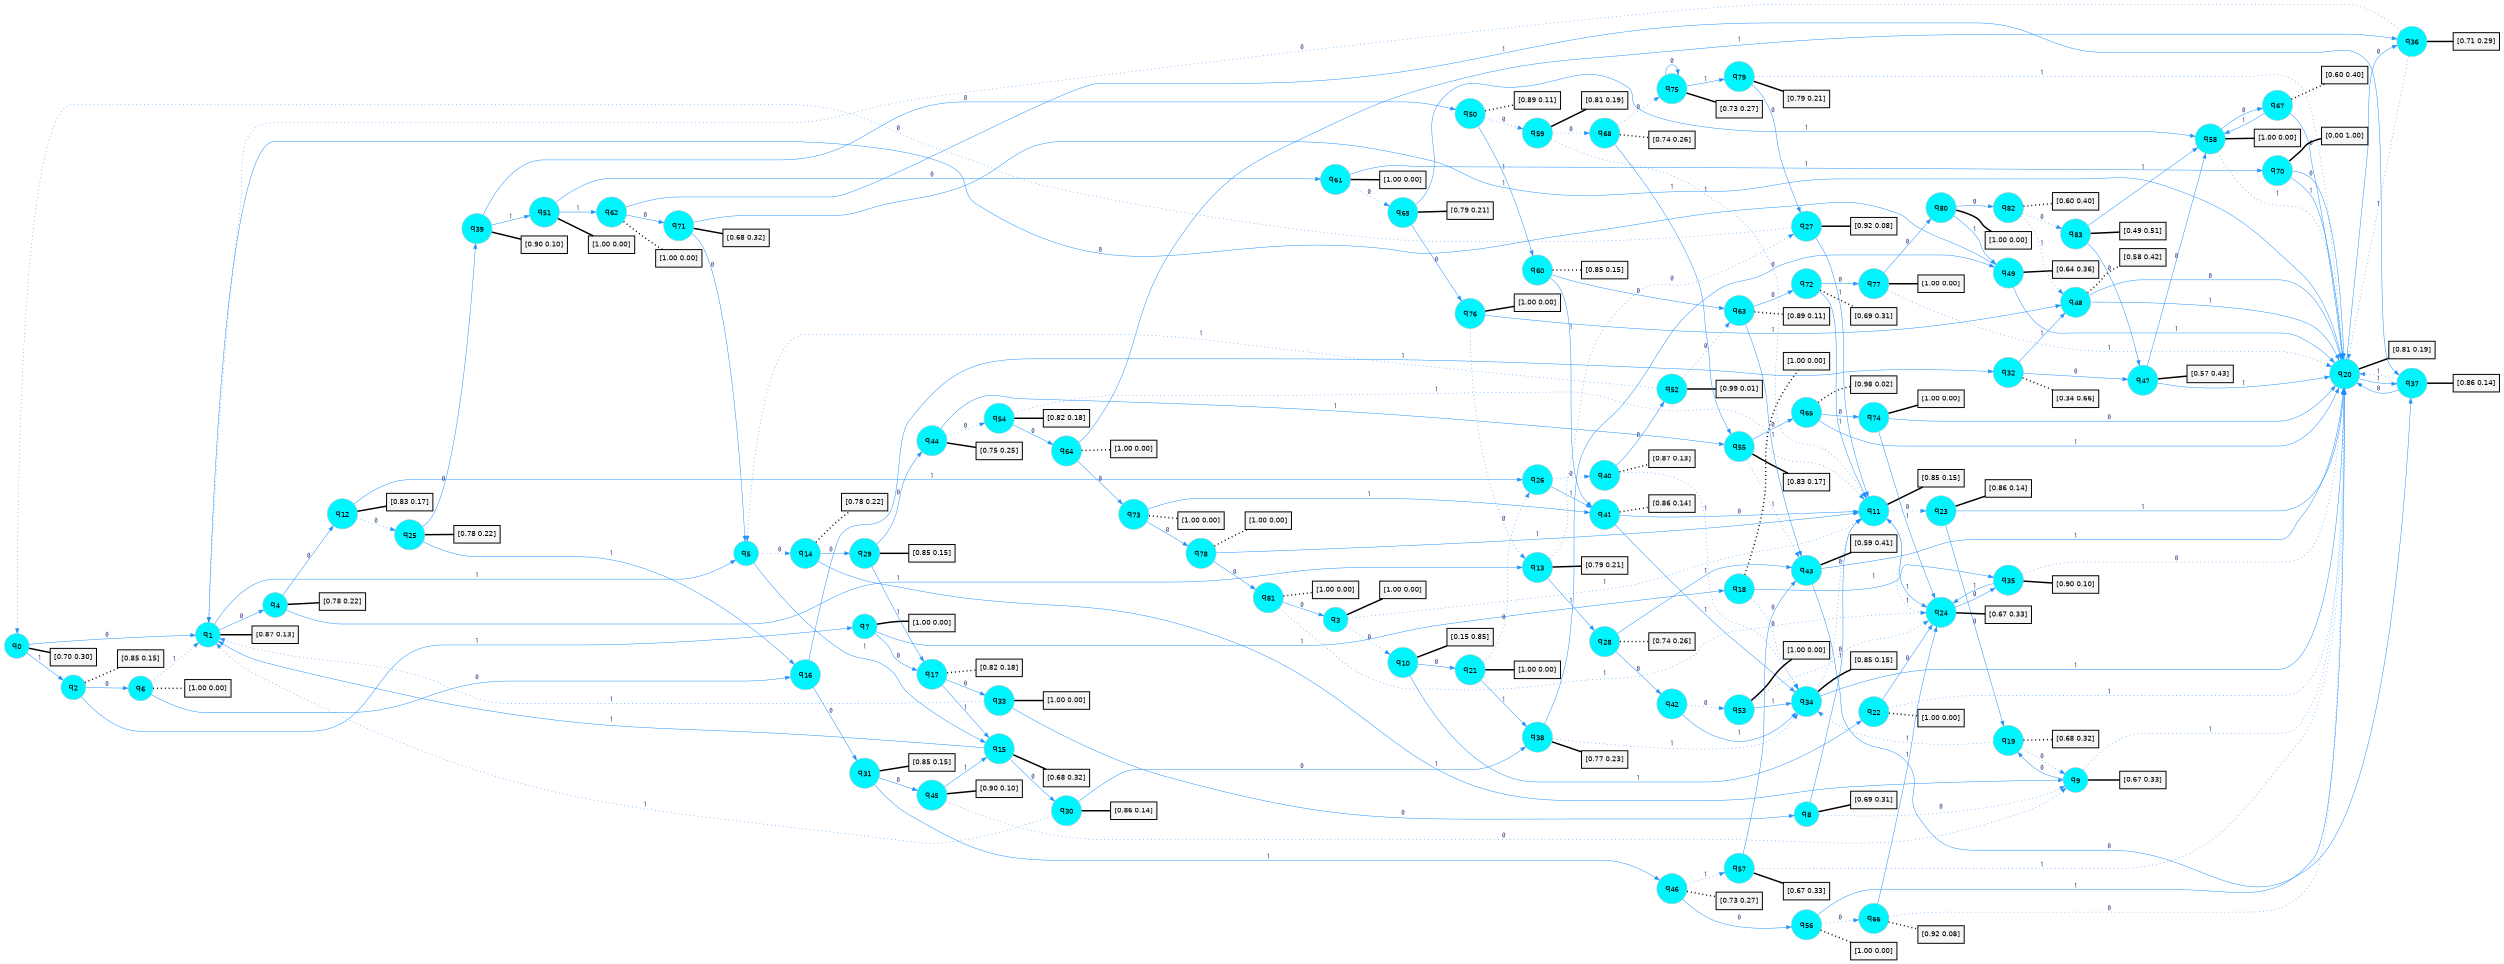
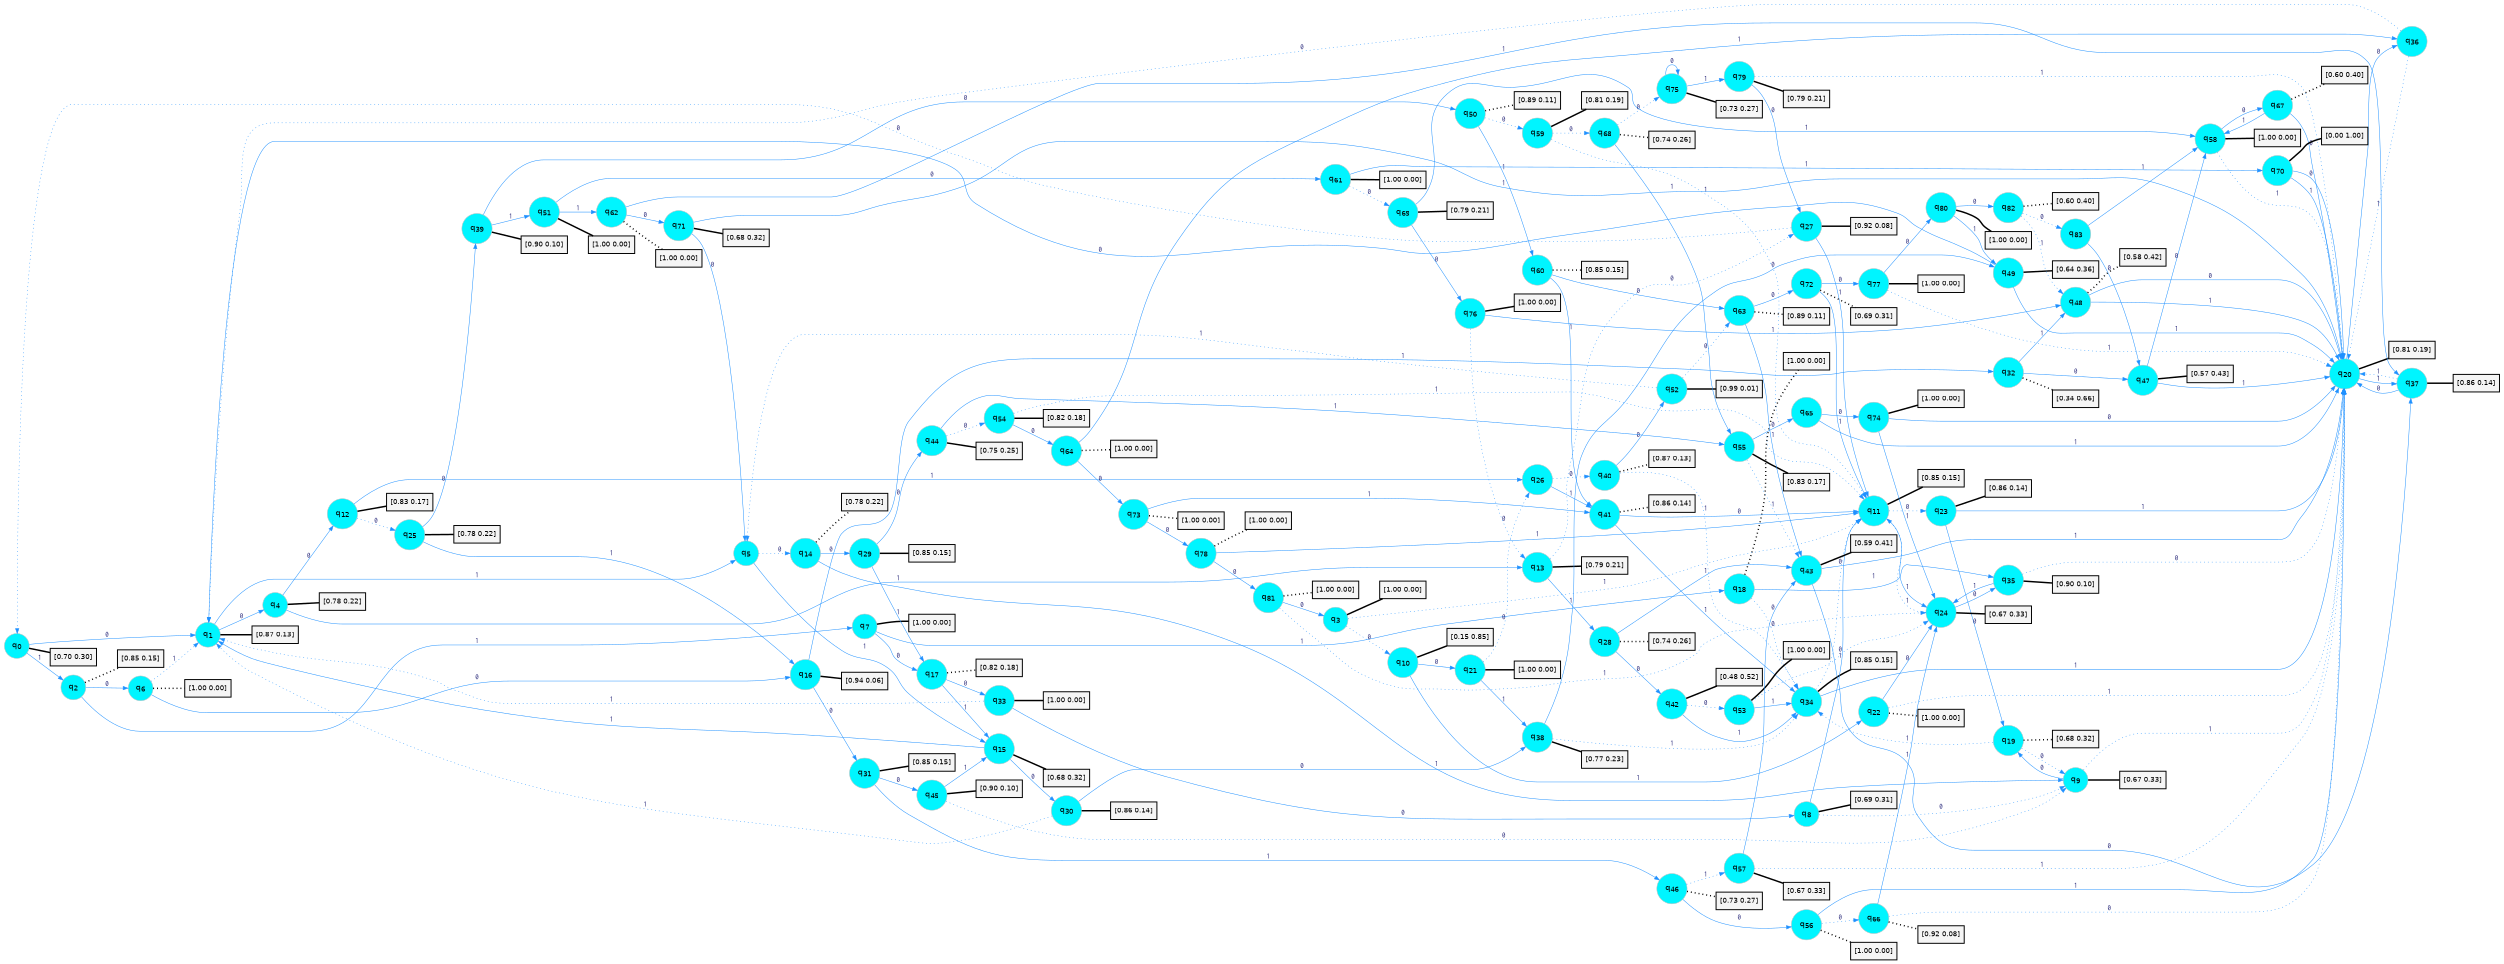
(2476, 41) -> none
(2143, 231) -> none
(1874, 385) -> none
none -> (1739, 677)
none -> (865, 681)
